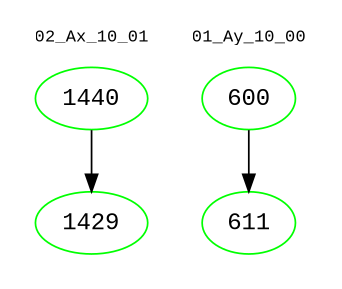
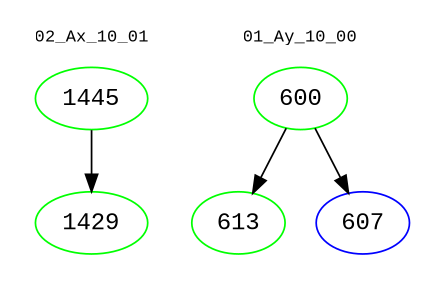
(92, 98) -> (92, 98)
(249, 223) -> (238, 223)
none -> (363, 223)
